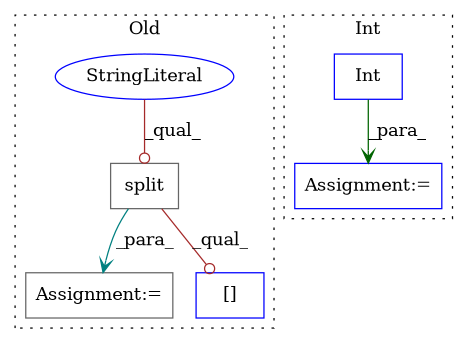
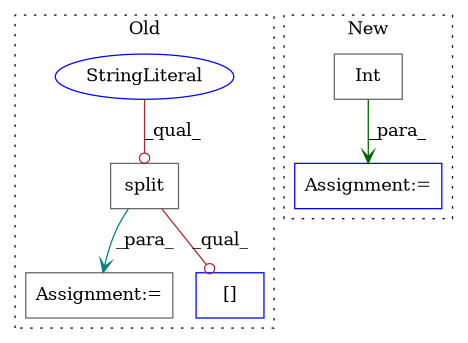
(368, 30) -> (368, 30)
(368, 77) -> (368, 77)
